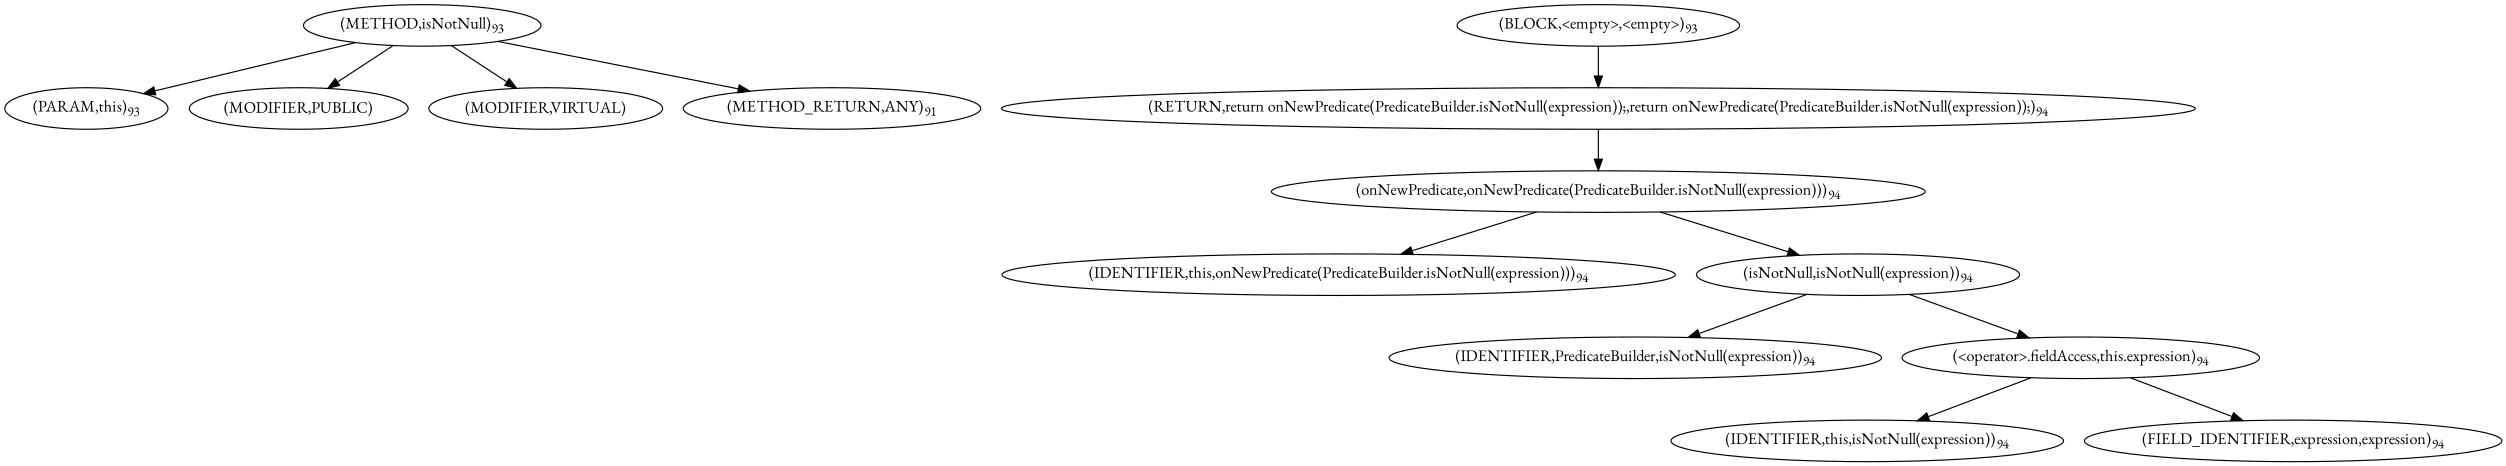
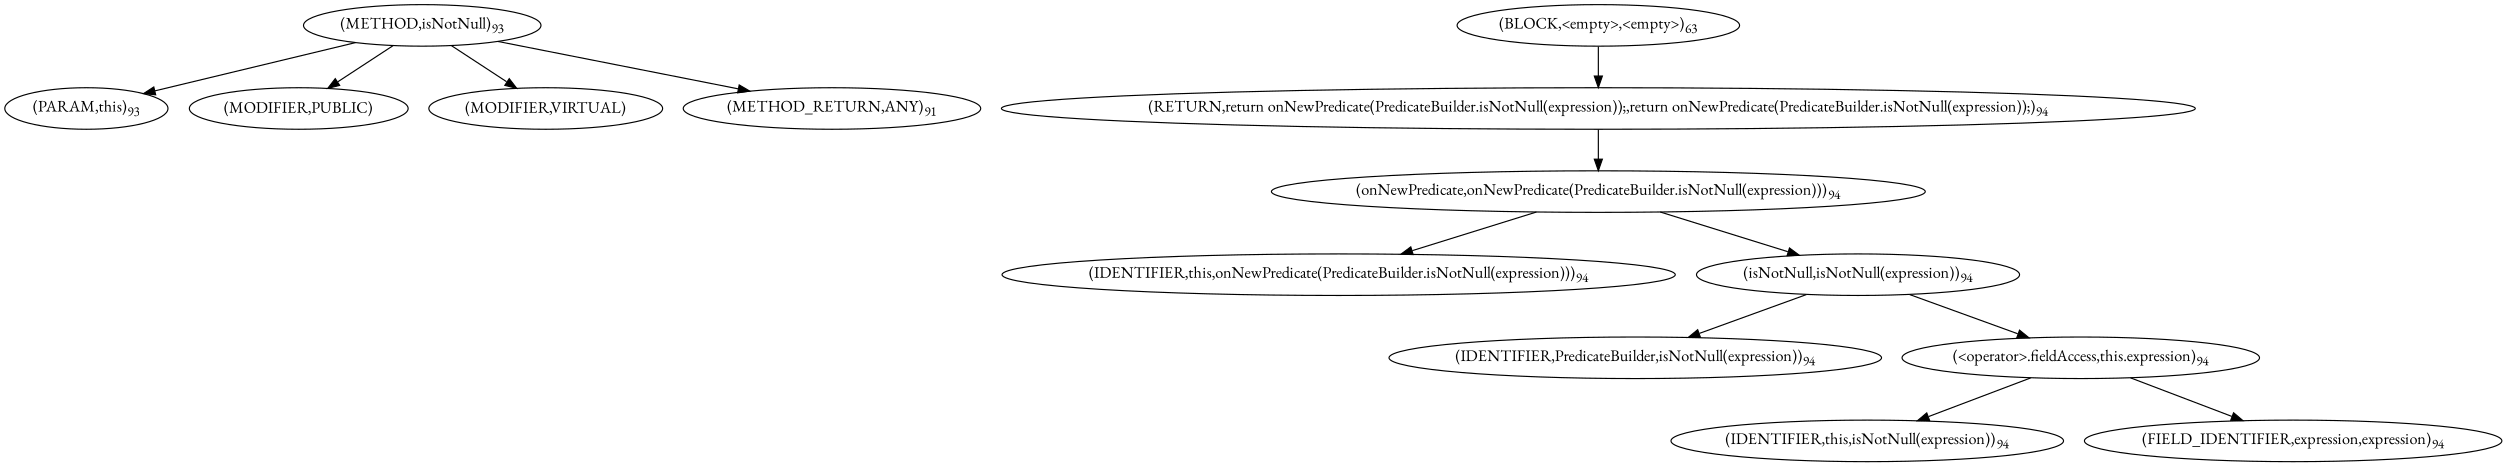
(1691, 24) -> (1691, 24)
